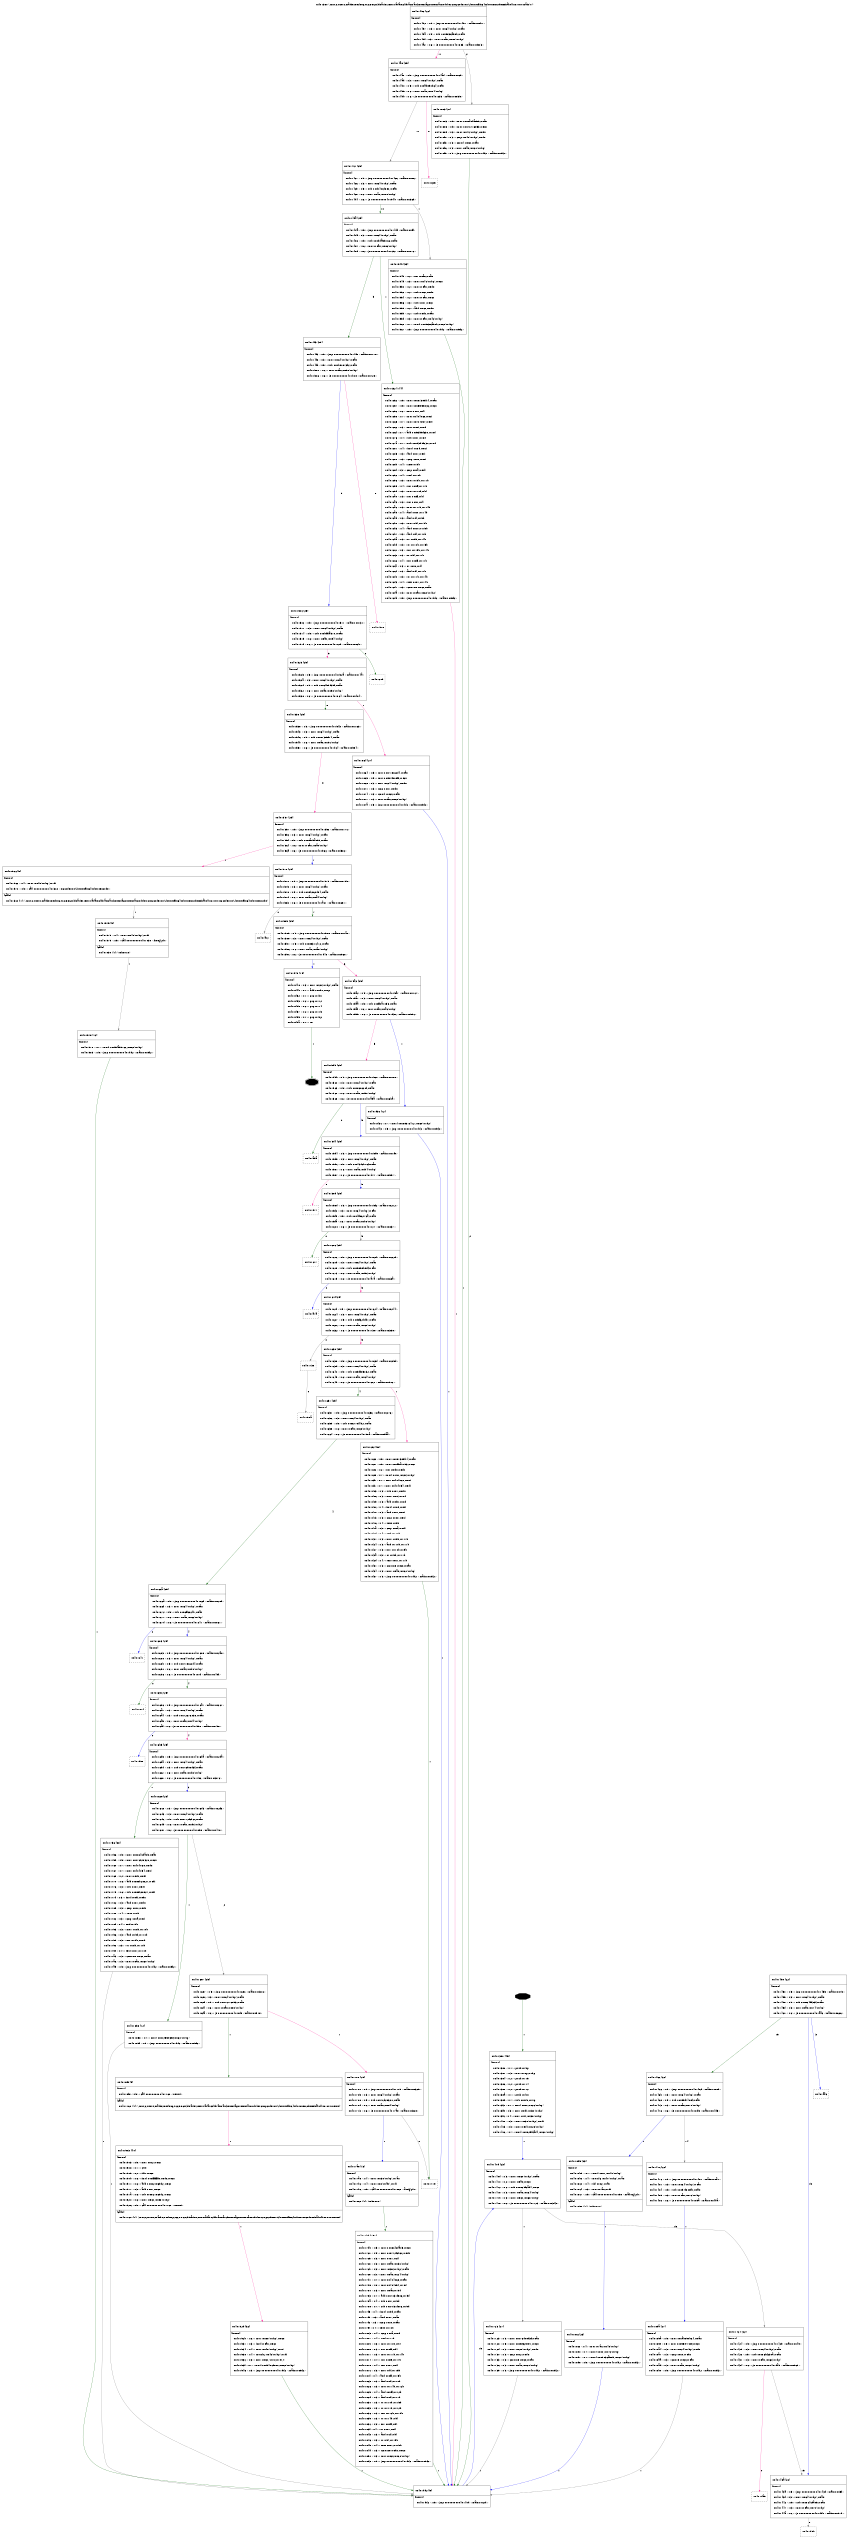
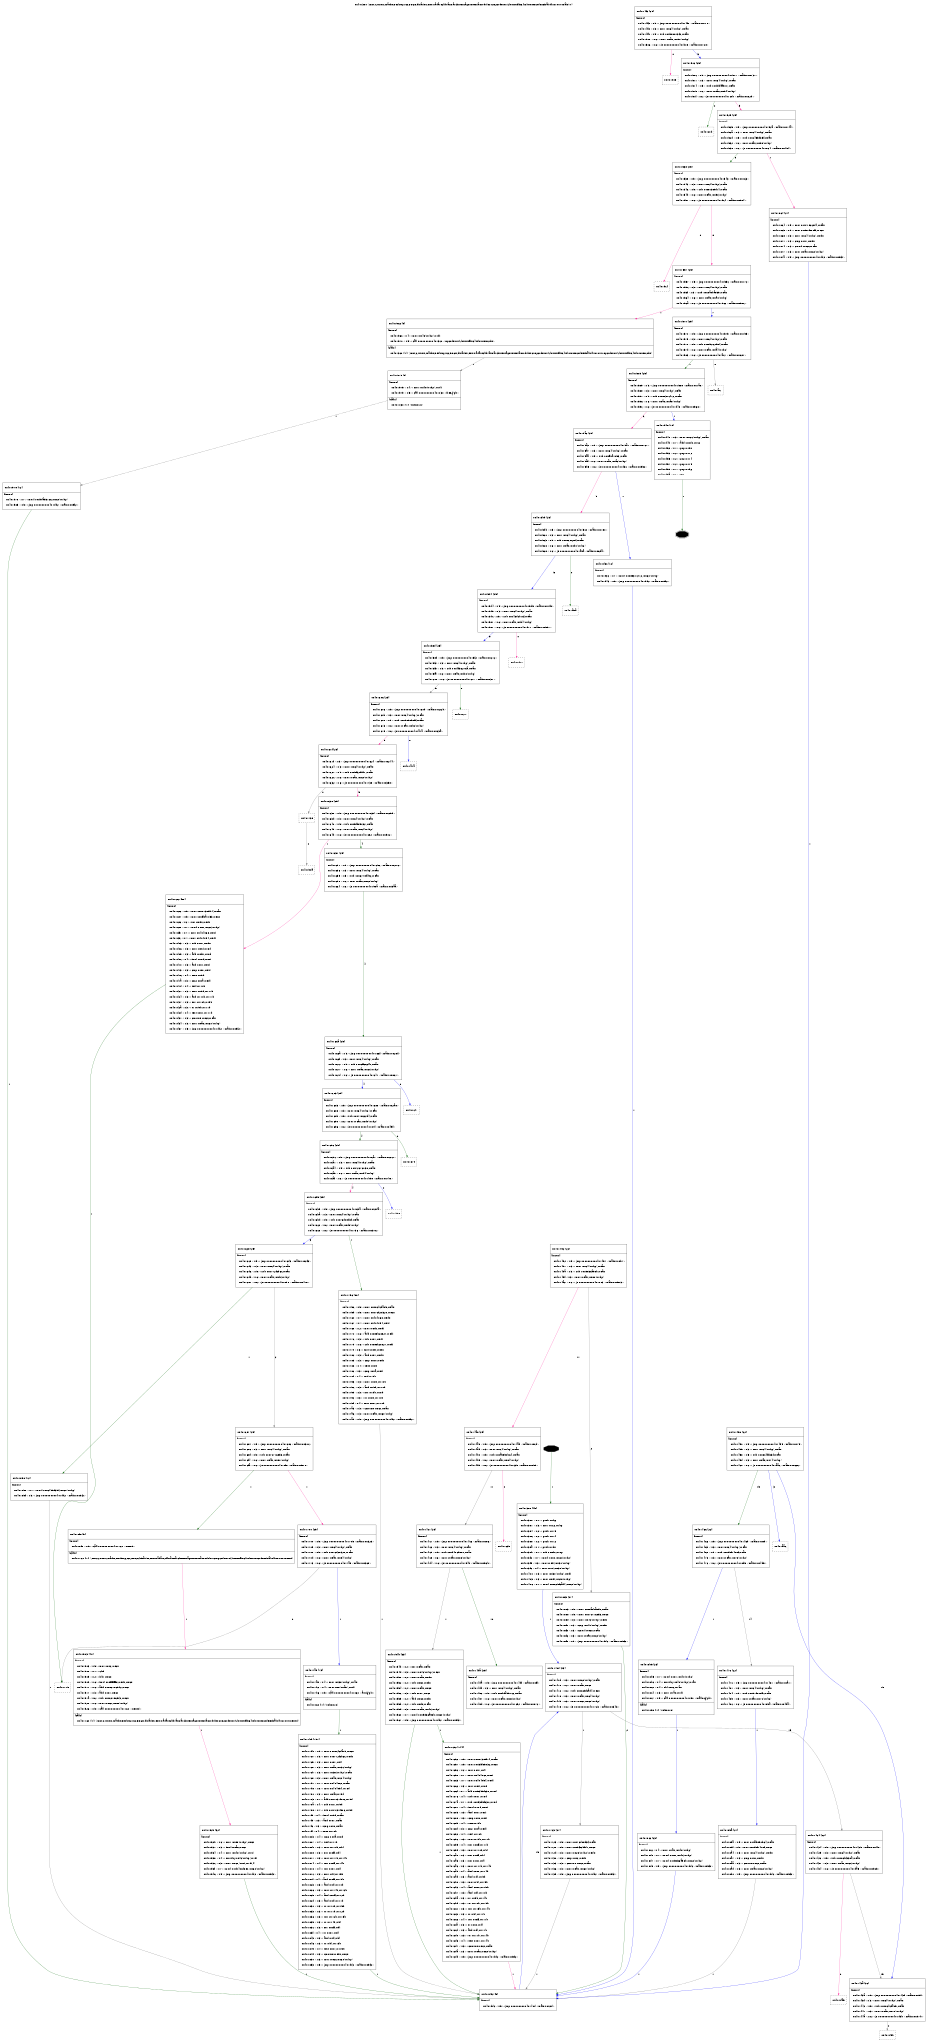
none -> (662, 287)
(361, 296) -> none
(383, 319) -> (440, 1733)
